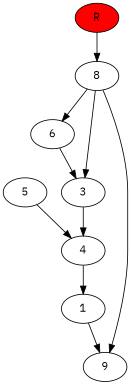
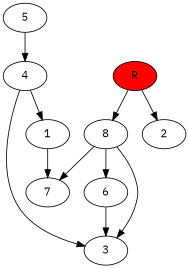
none -> (164, 134)
(83, 218) -> (10, 184)
(105, 367) -> (48, 192)
